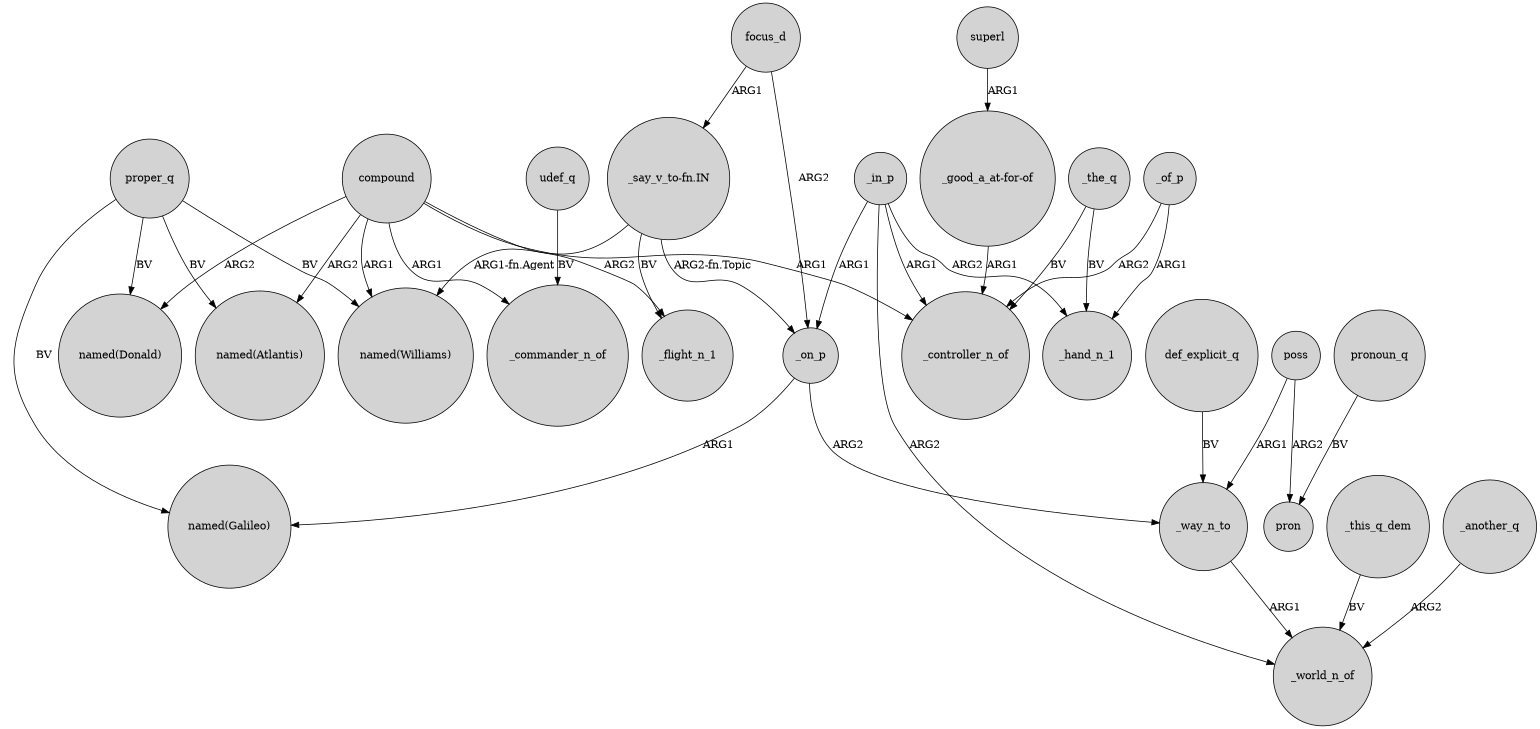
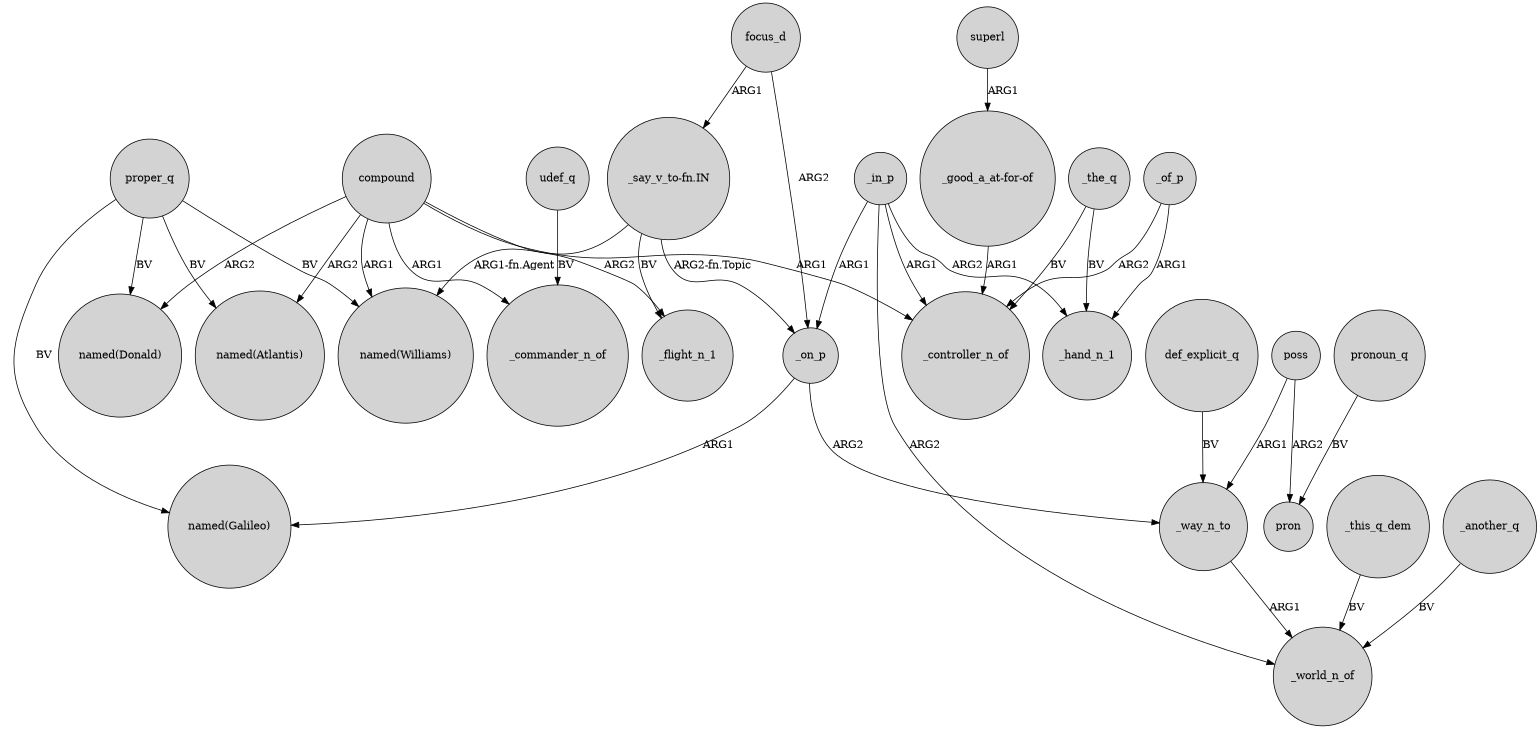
(1426, 608) -> (1426, 608)
